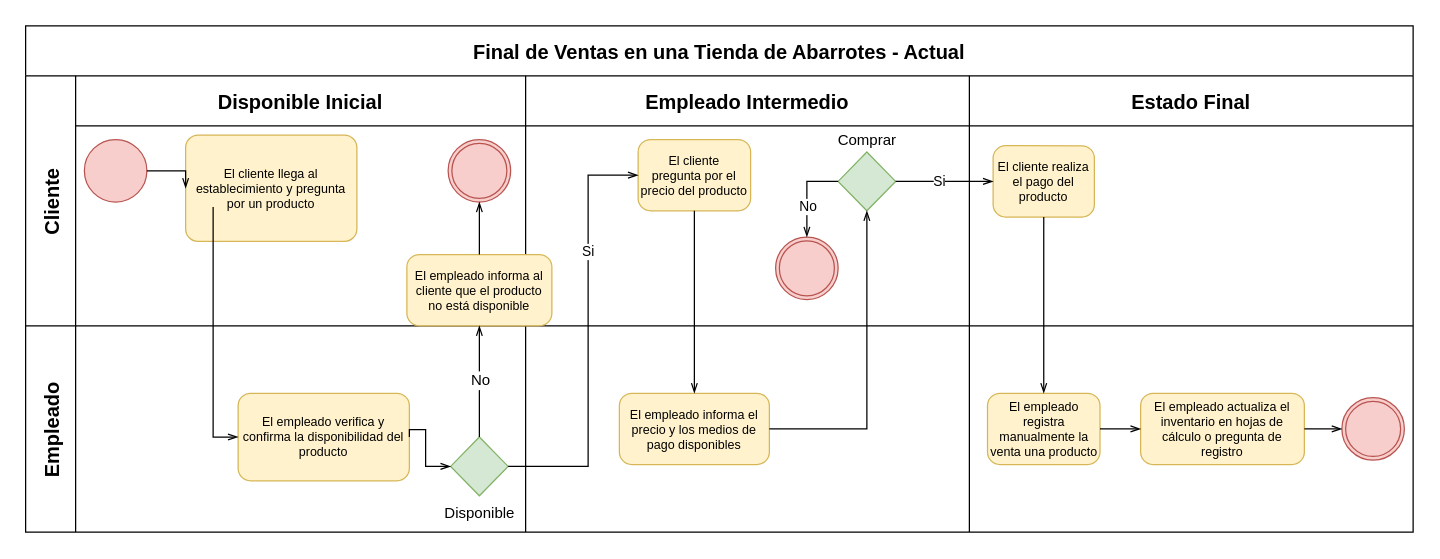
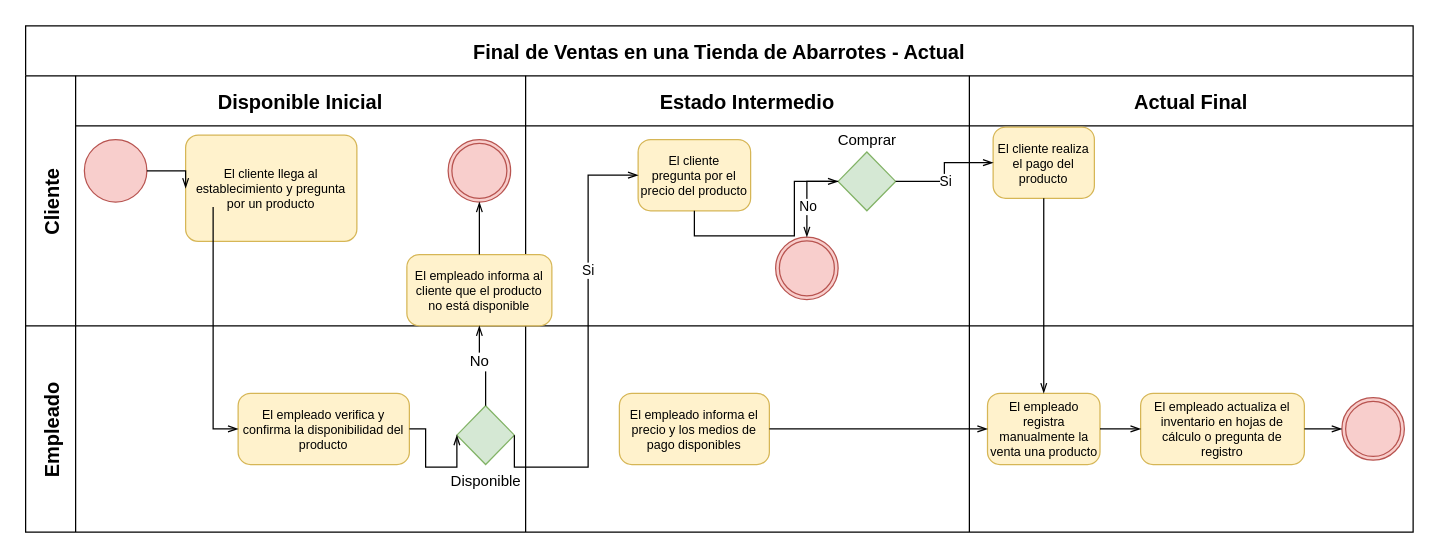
(747, 102) -> (747, 102)
(1191, 102) -> (1191, 102)
(1044, 181) -> (1044, 163)
(694, 311) -> (774, 236)
(867, 323) -> (924, 429)
(324, 437) -> (324, 429)
(479, 466) -> (486, 435)
